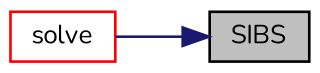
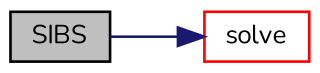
(149, 37) -> (144, 37)
